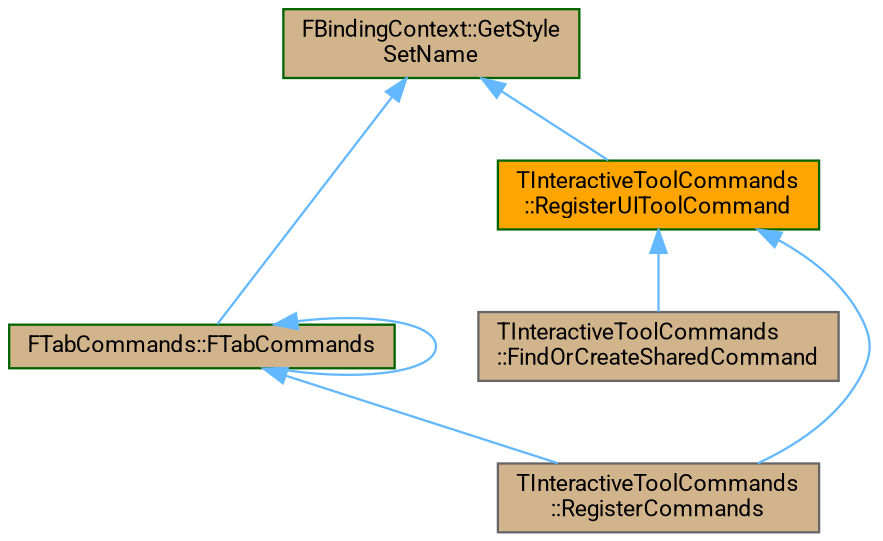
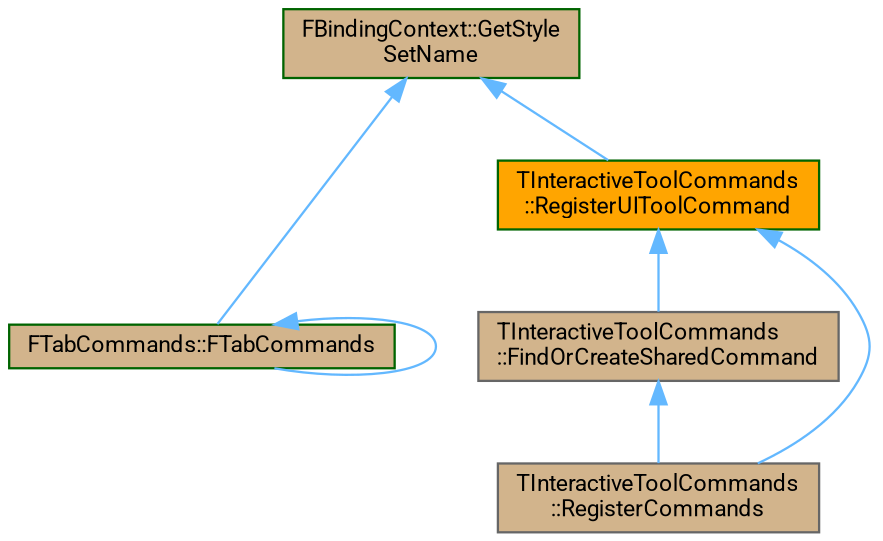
(422, 420) -> (659, 434)
